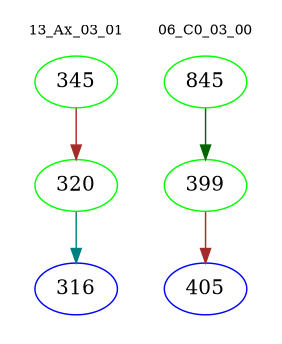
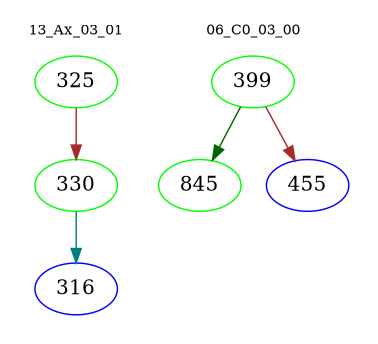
(76, 82) -> (76, 82)
(206, 127) -> (230, 127)
(76, 185) -> (76, 185)
(206, 289) -> (308, 185)
